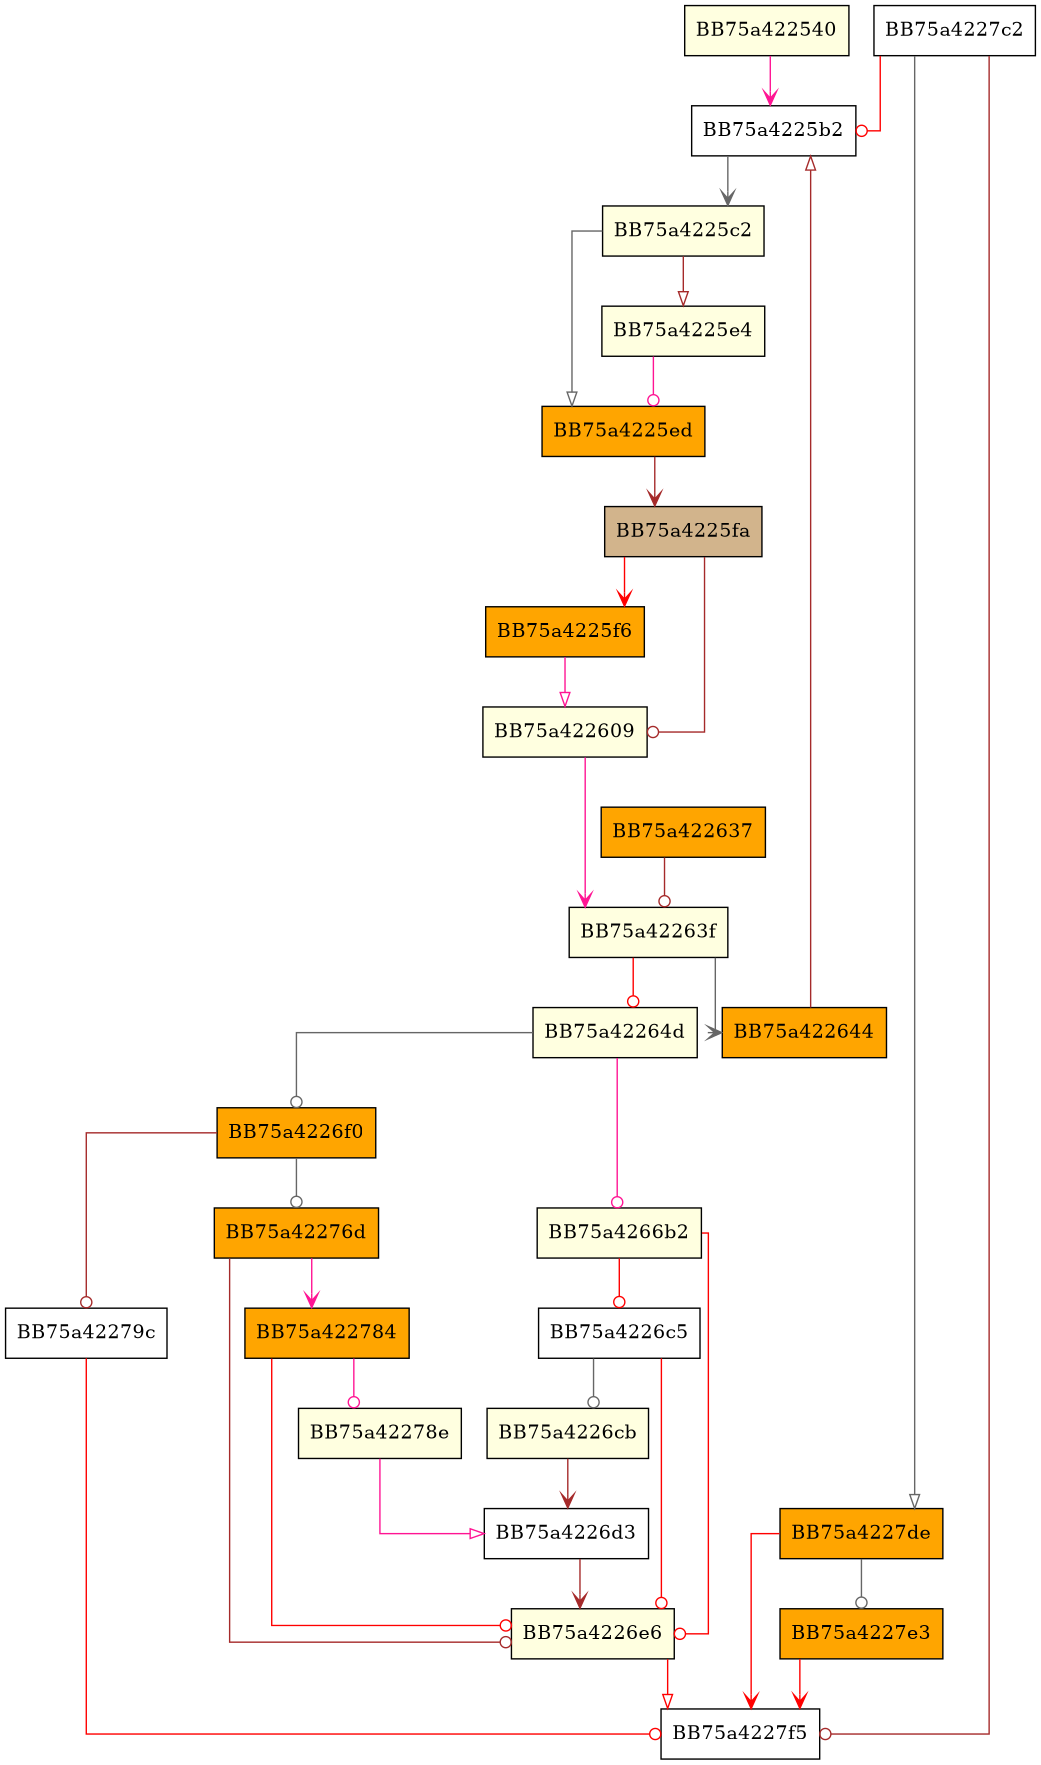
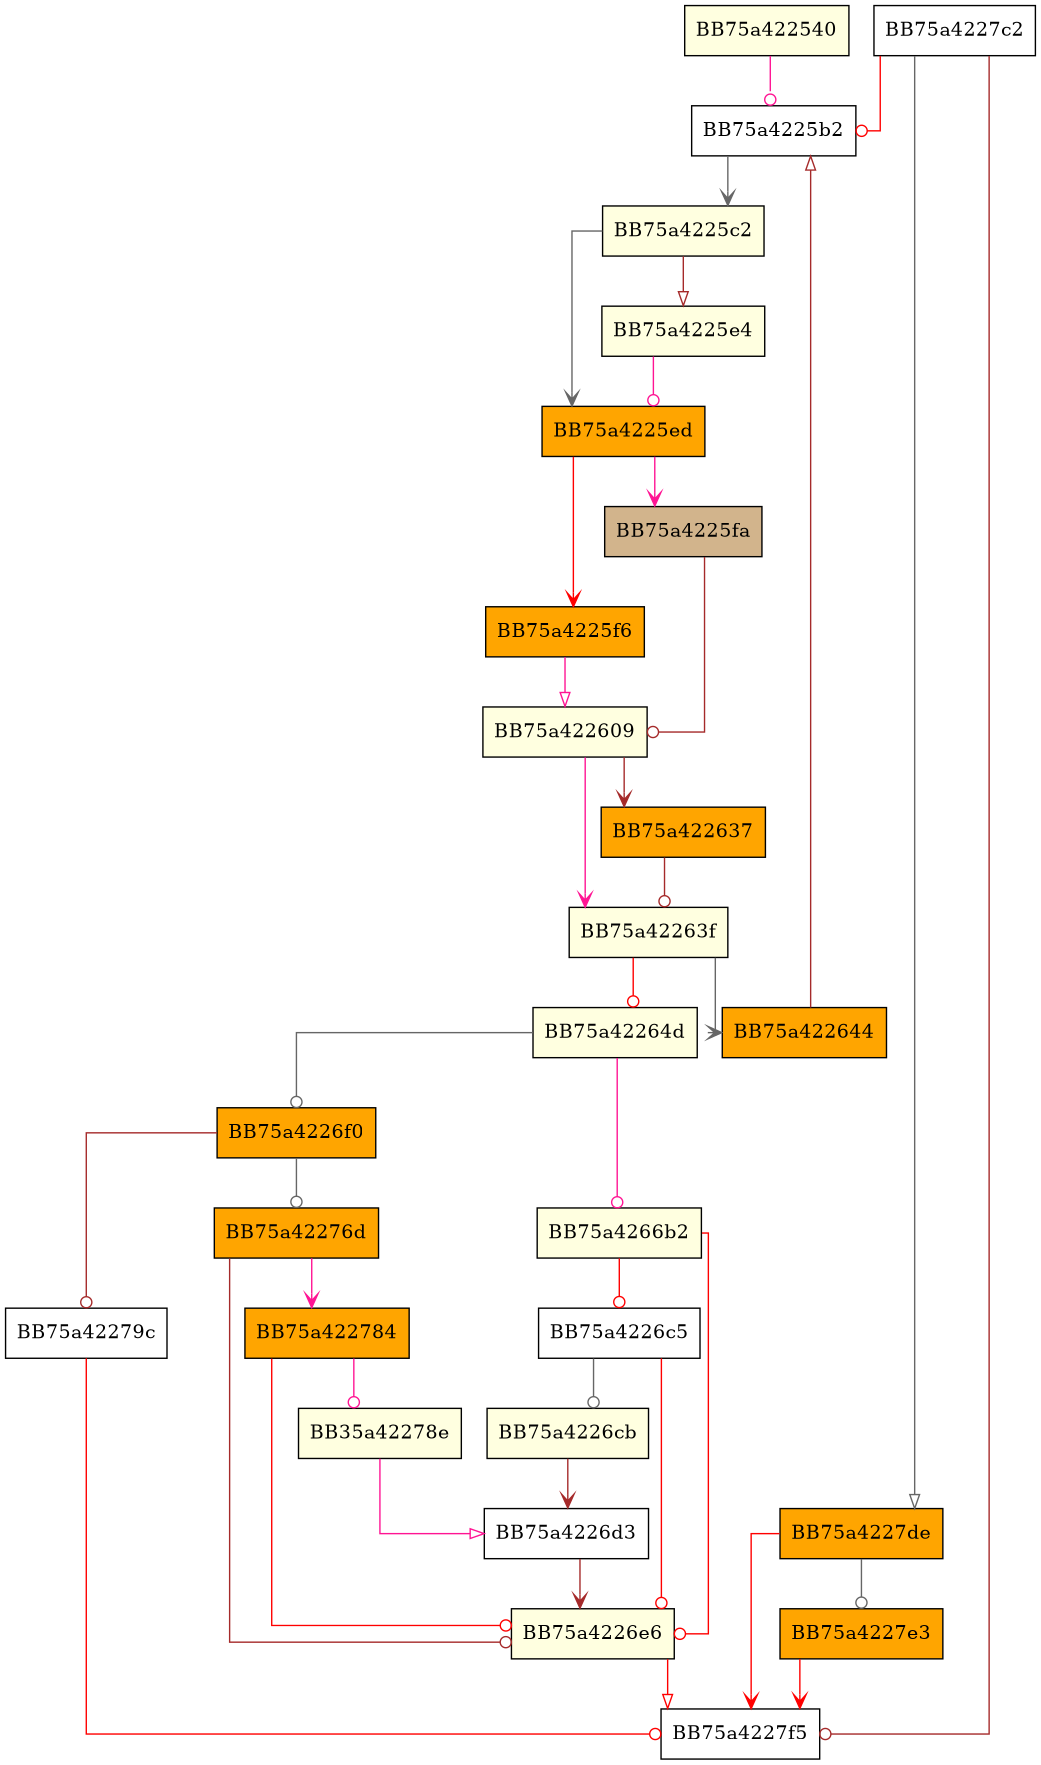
(770, 74) -> (770, 74)
(572, 296) -> (572, 296)
(655, 474) -> (655, 474)
(625, 575) -> (573, 525)
none -> (624, 775)
(380, 1433) -> (380, 1433)
